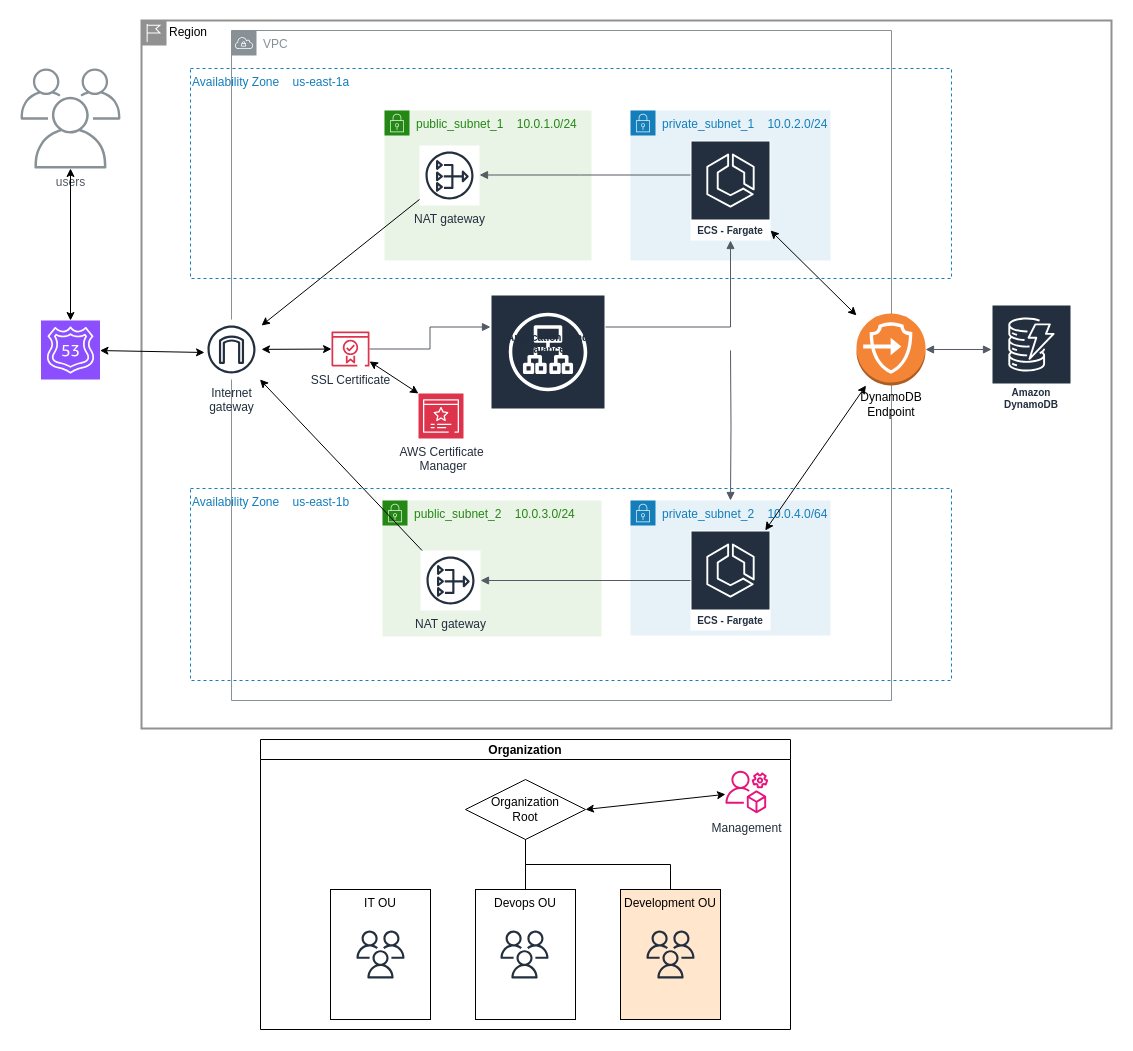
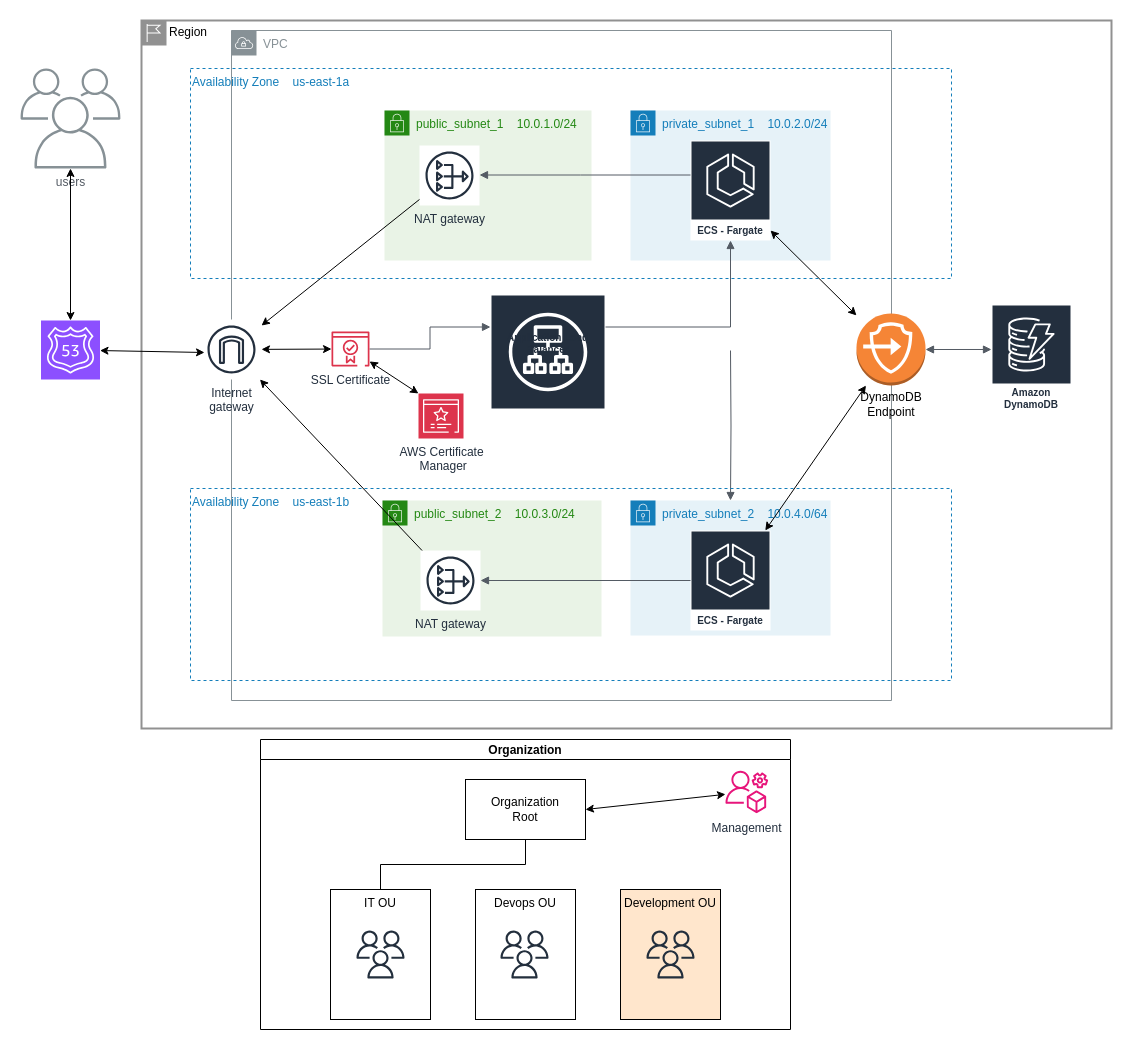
(526, 810) -> (526, 810)
none -> (440, 865)
(612, 865) -> none
(526, 878) -> none
